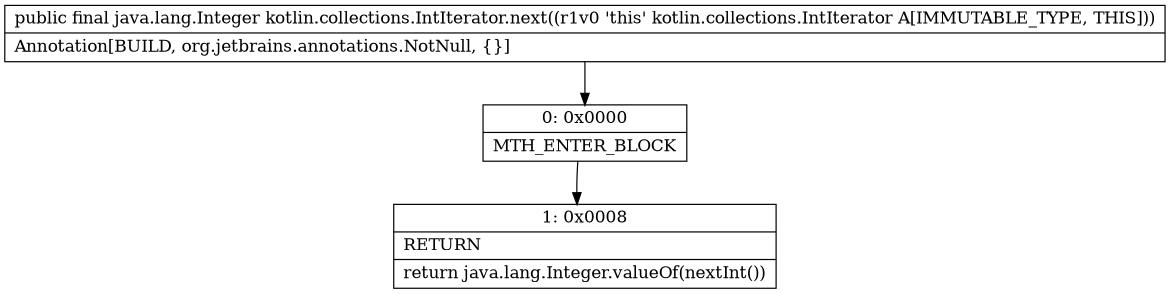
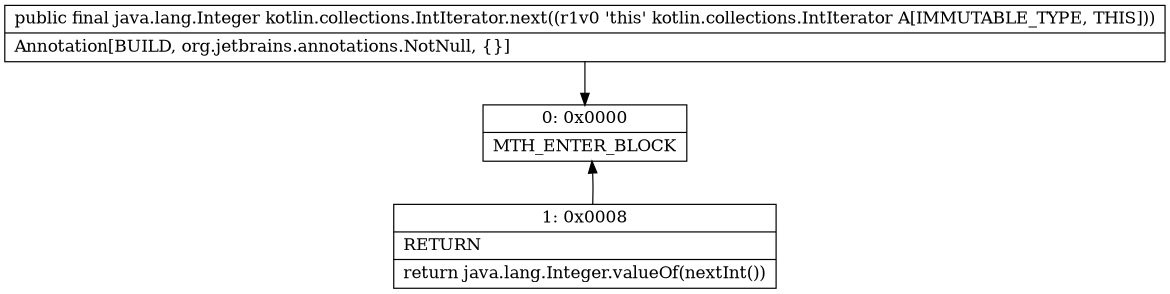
(577, 177) -> (593, 189)
